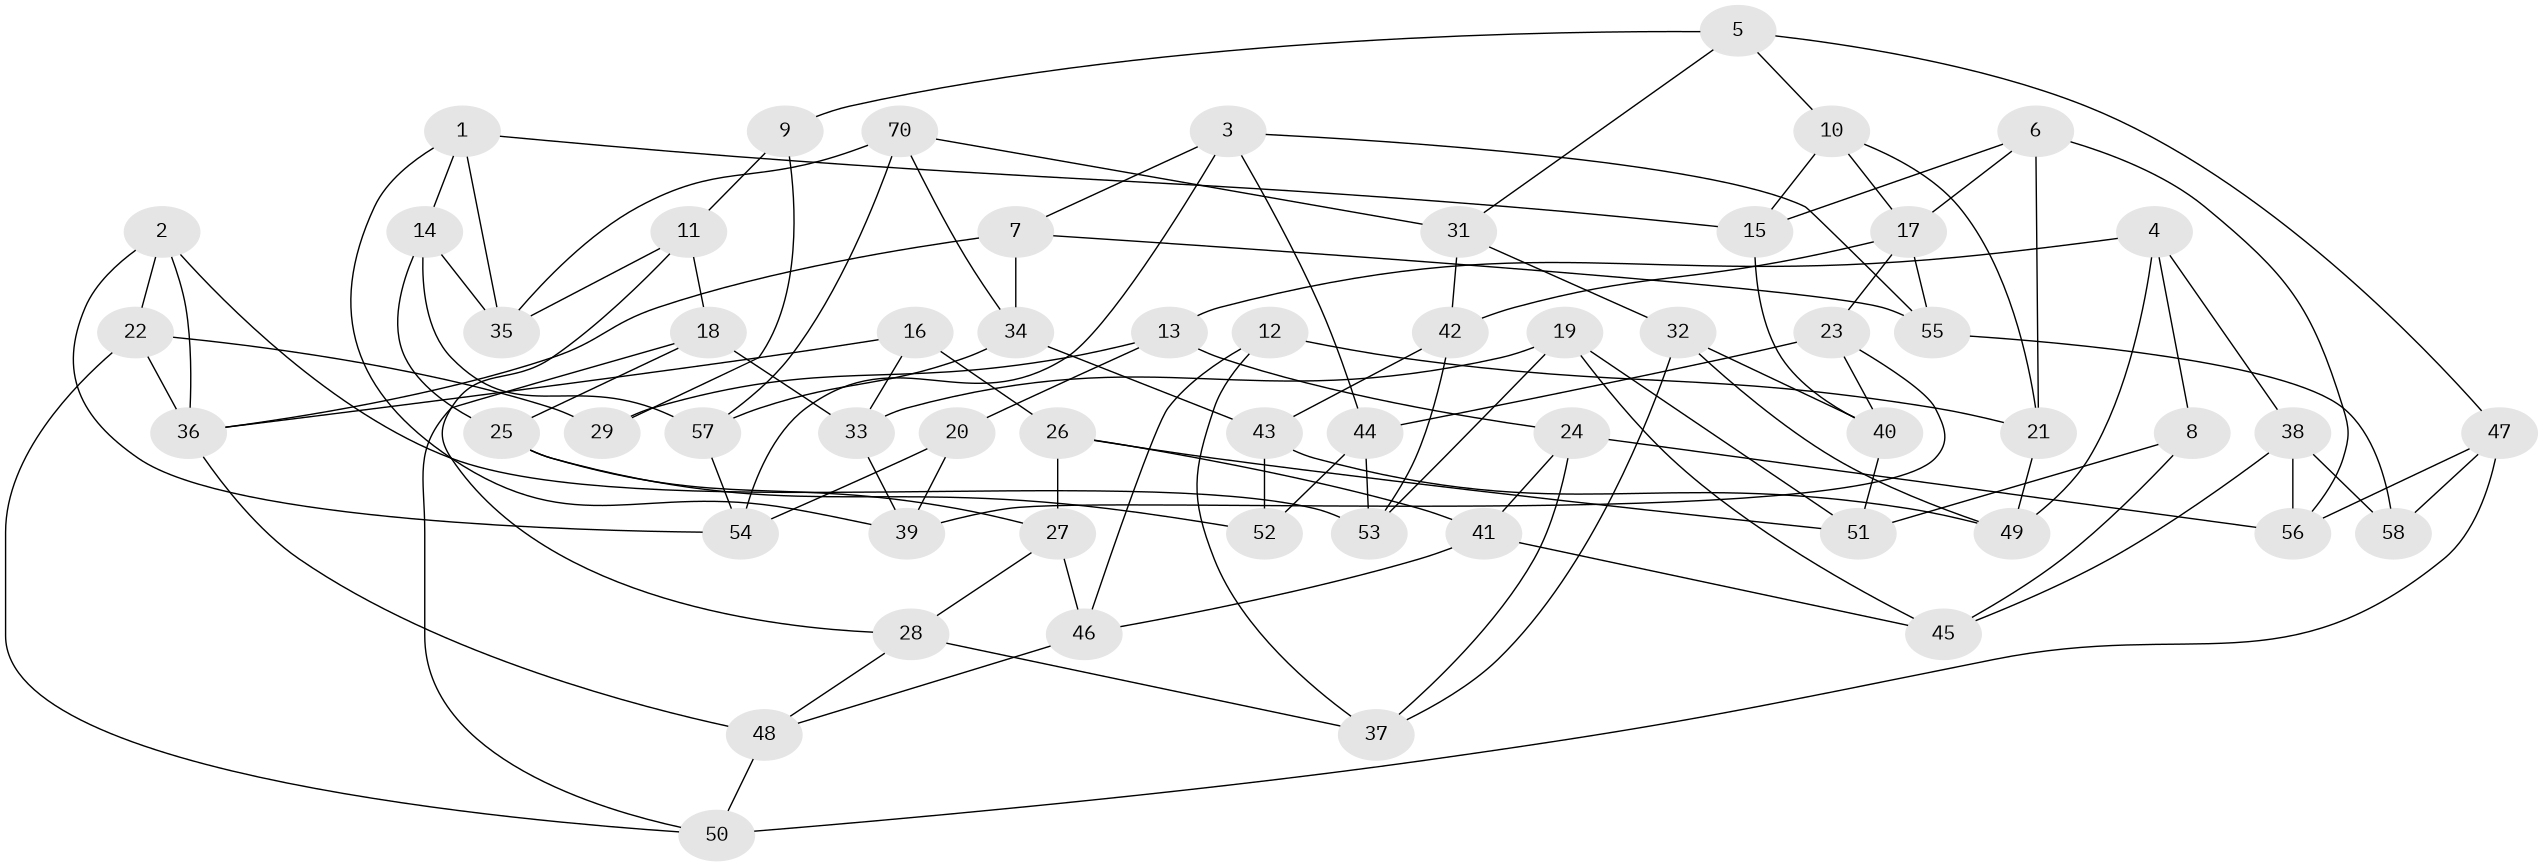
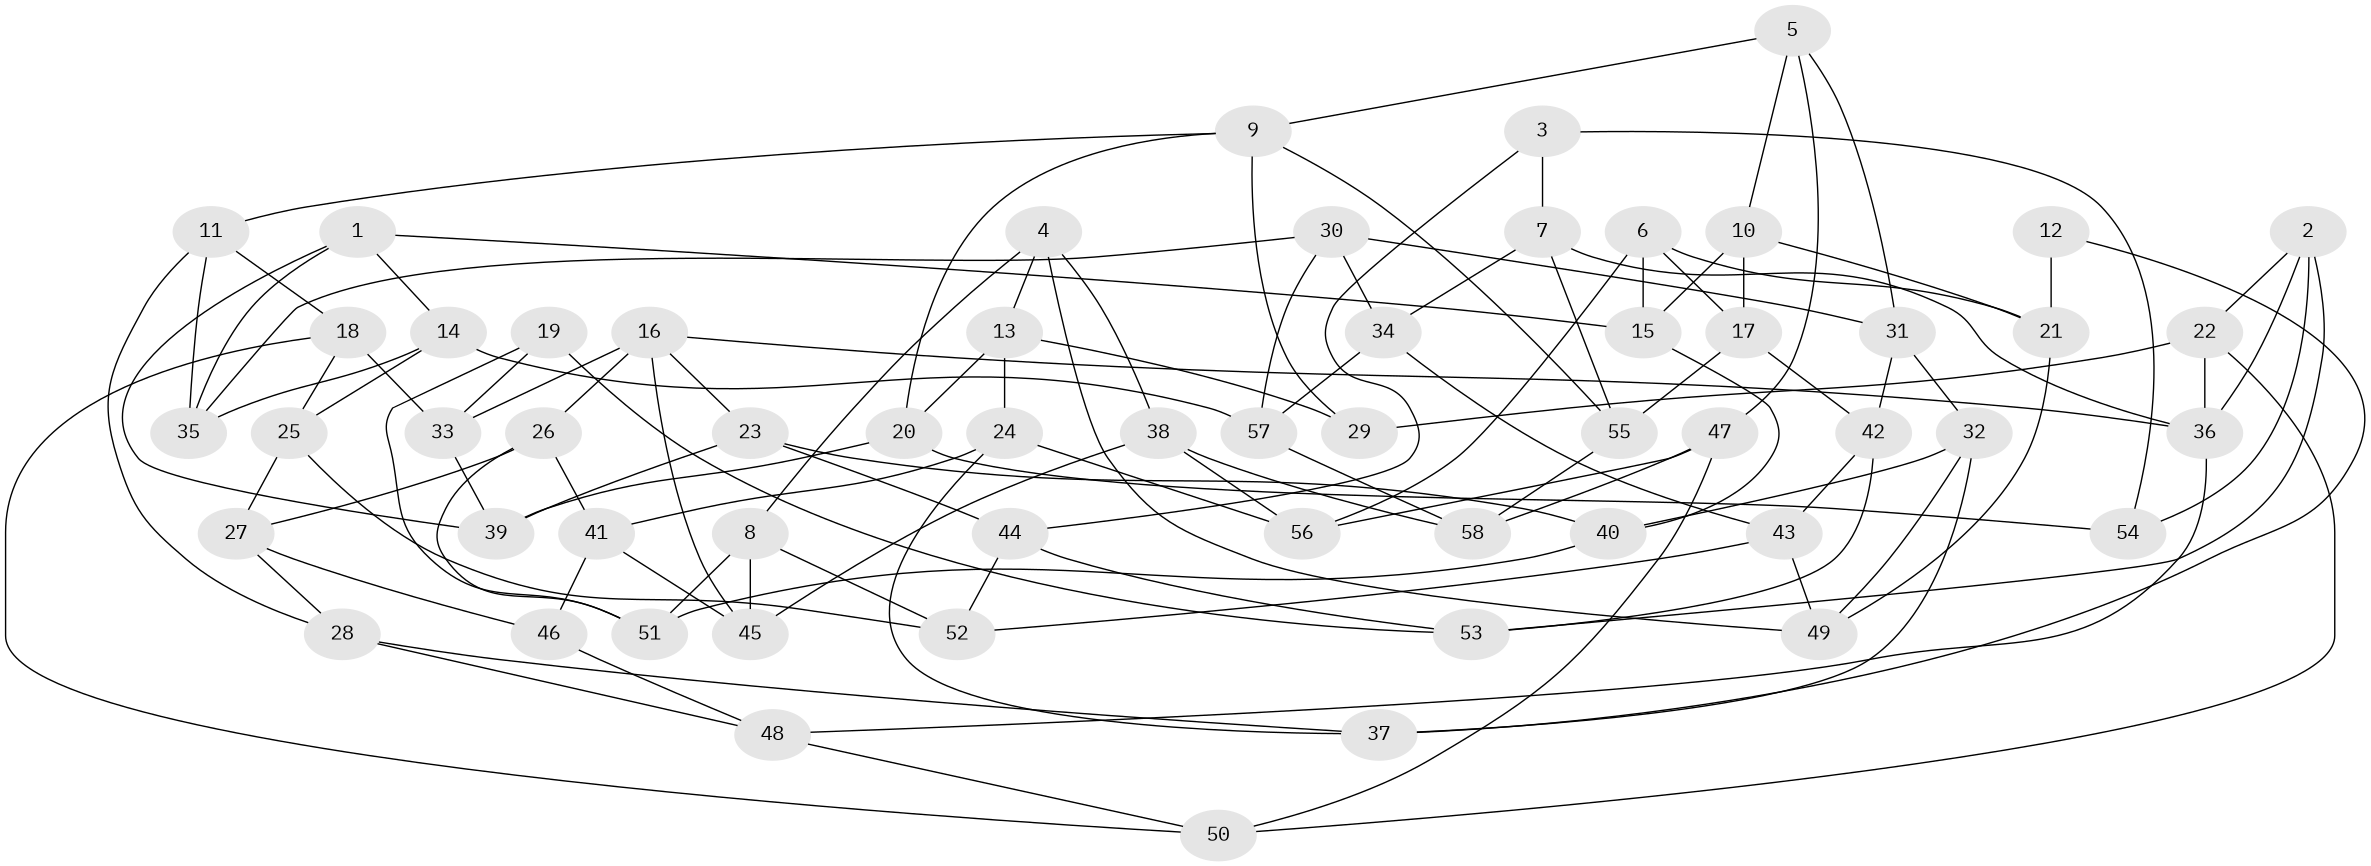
(900, 131) -> (1332, 232)
(1612, 164) -> (1453, 265)
none -> (999, 202)
(1870, 282) -> (695, 378)
(1144, 463) -> none
(720, 479) -> (1342, 473)
(1731, 507) -> (677, 490)
none -> (861, 587)
